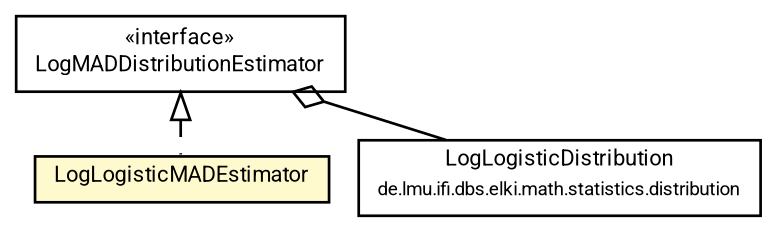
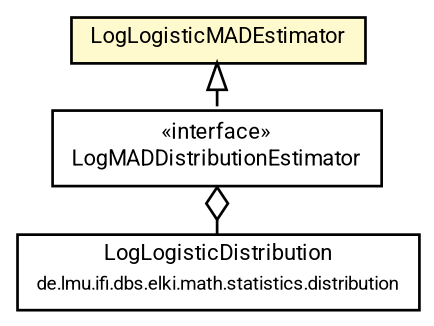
(181, 138) -> (217, 100)
